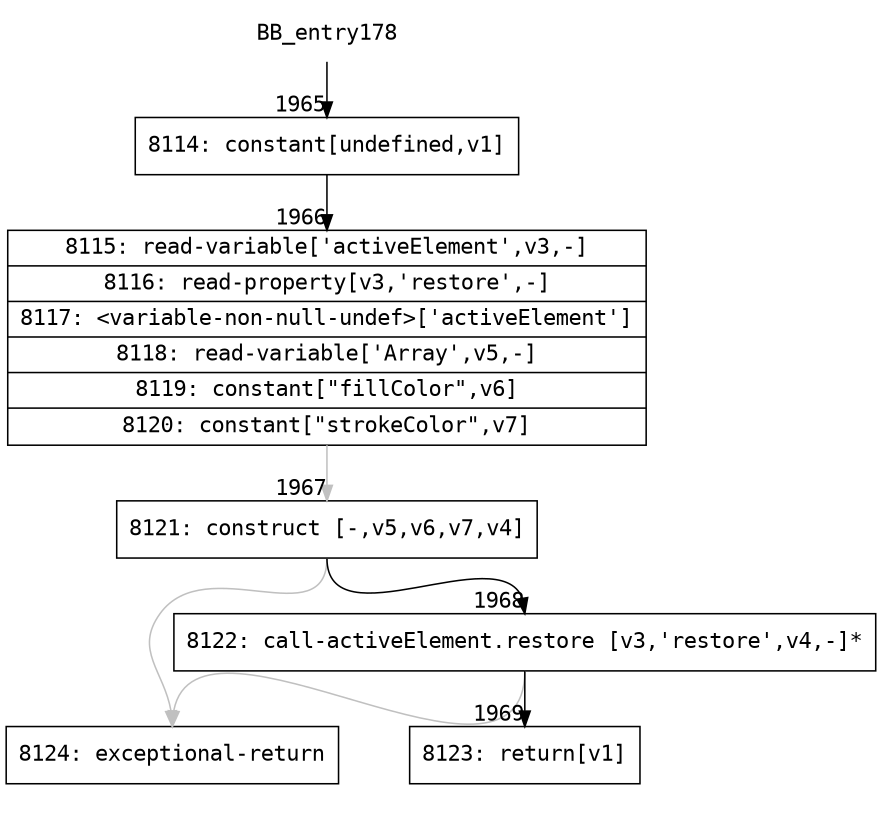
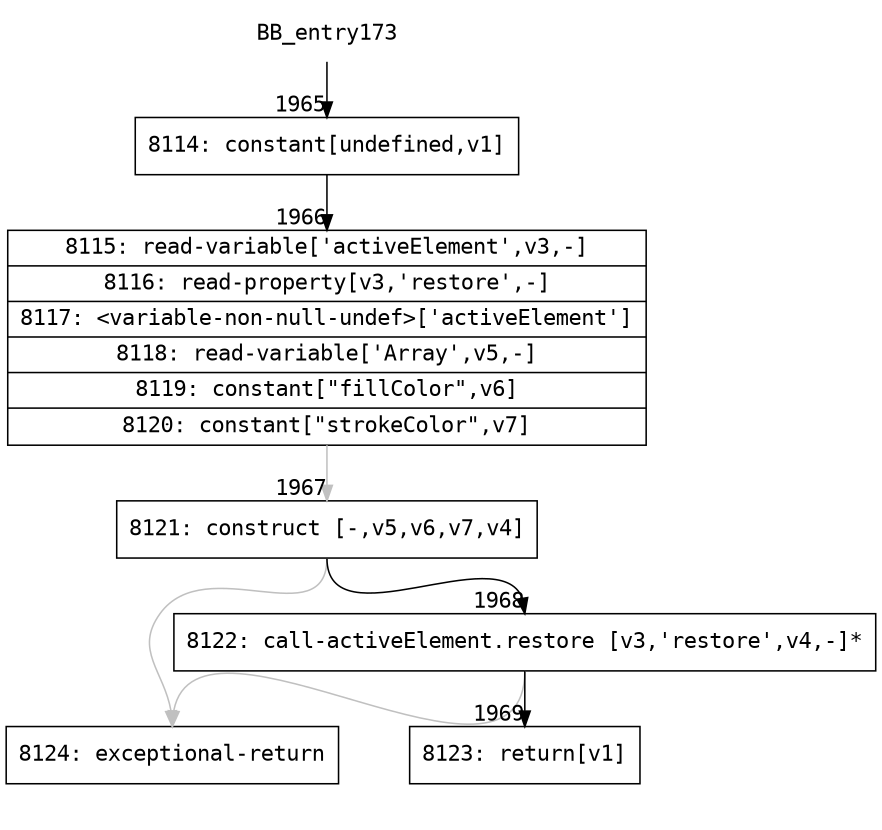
(327, 34) -> (327, 34)
